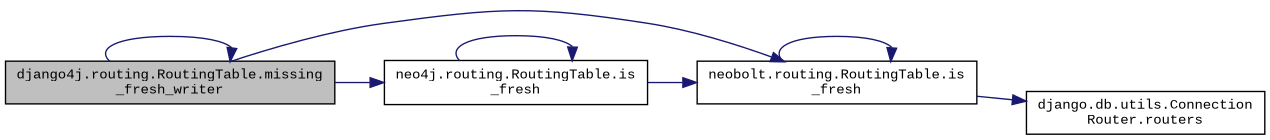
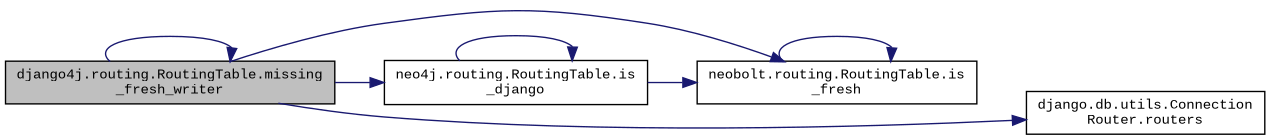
(516, 83) -> (516, 83)
(995, 98) -> (645, 128)
